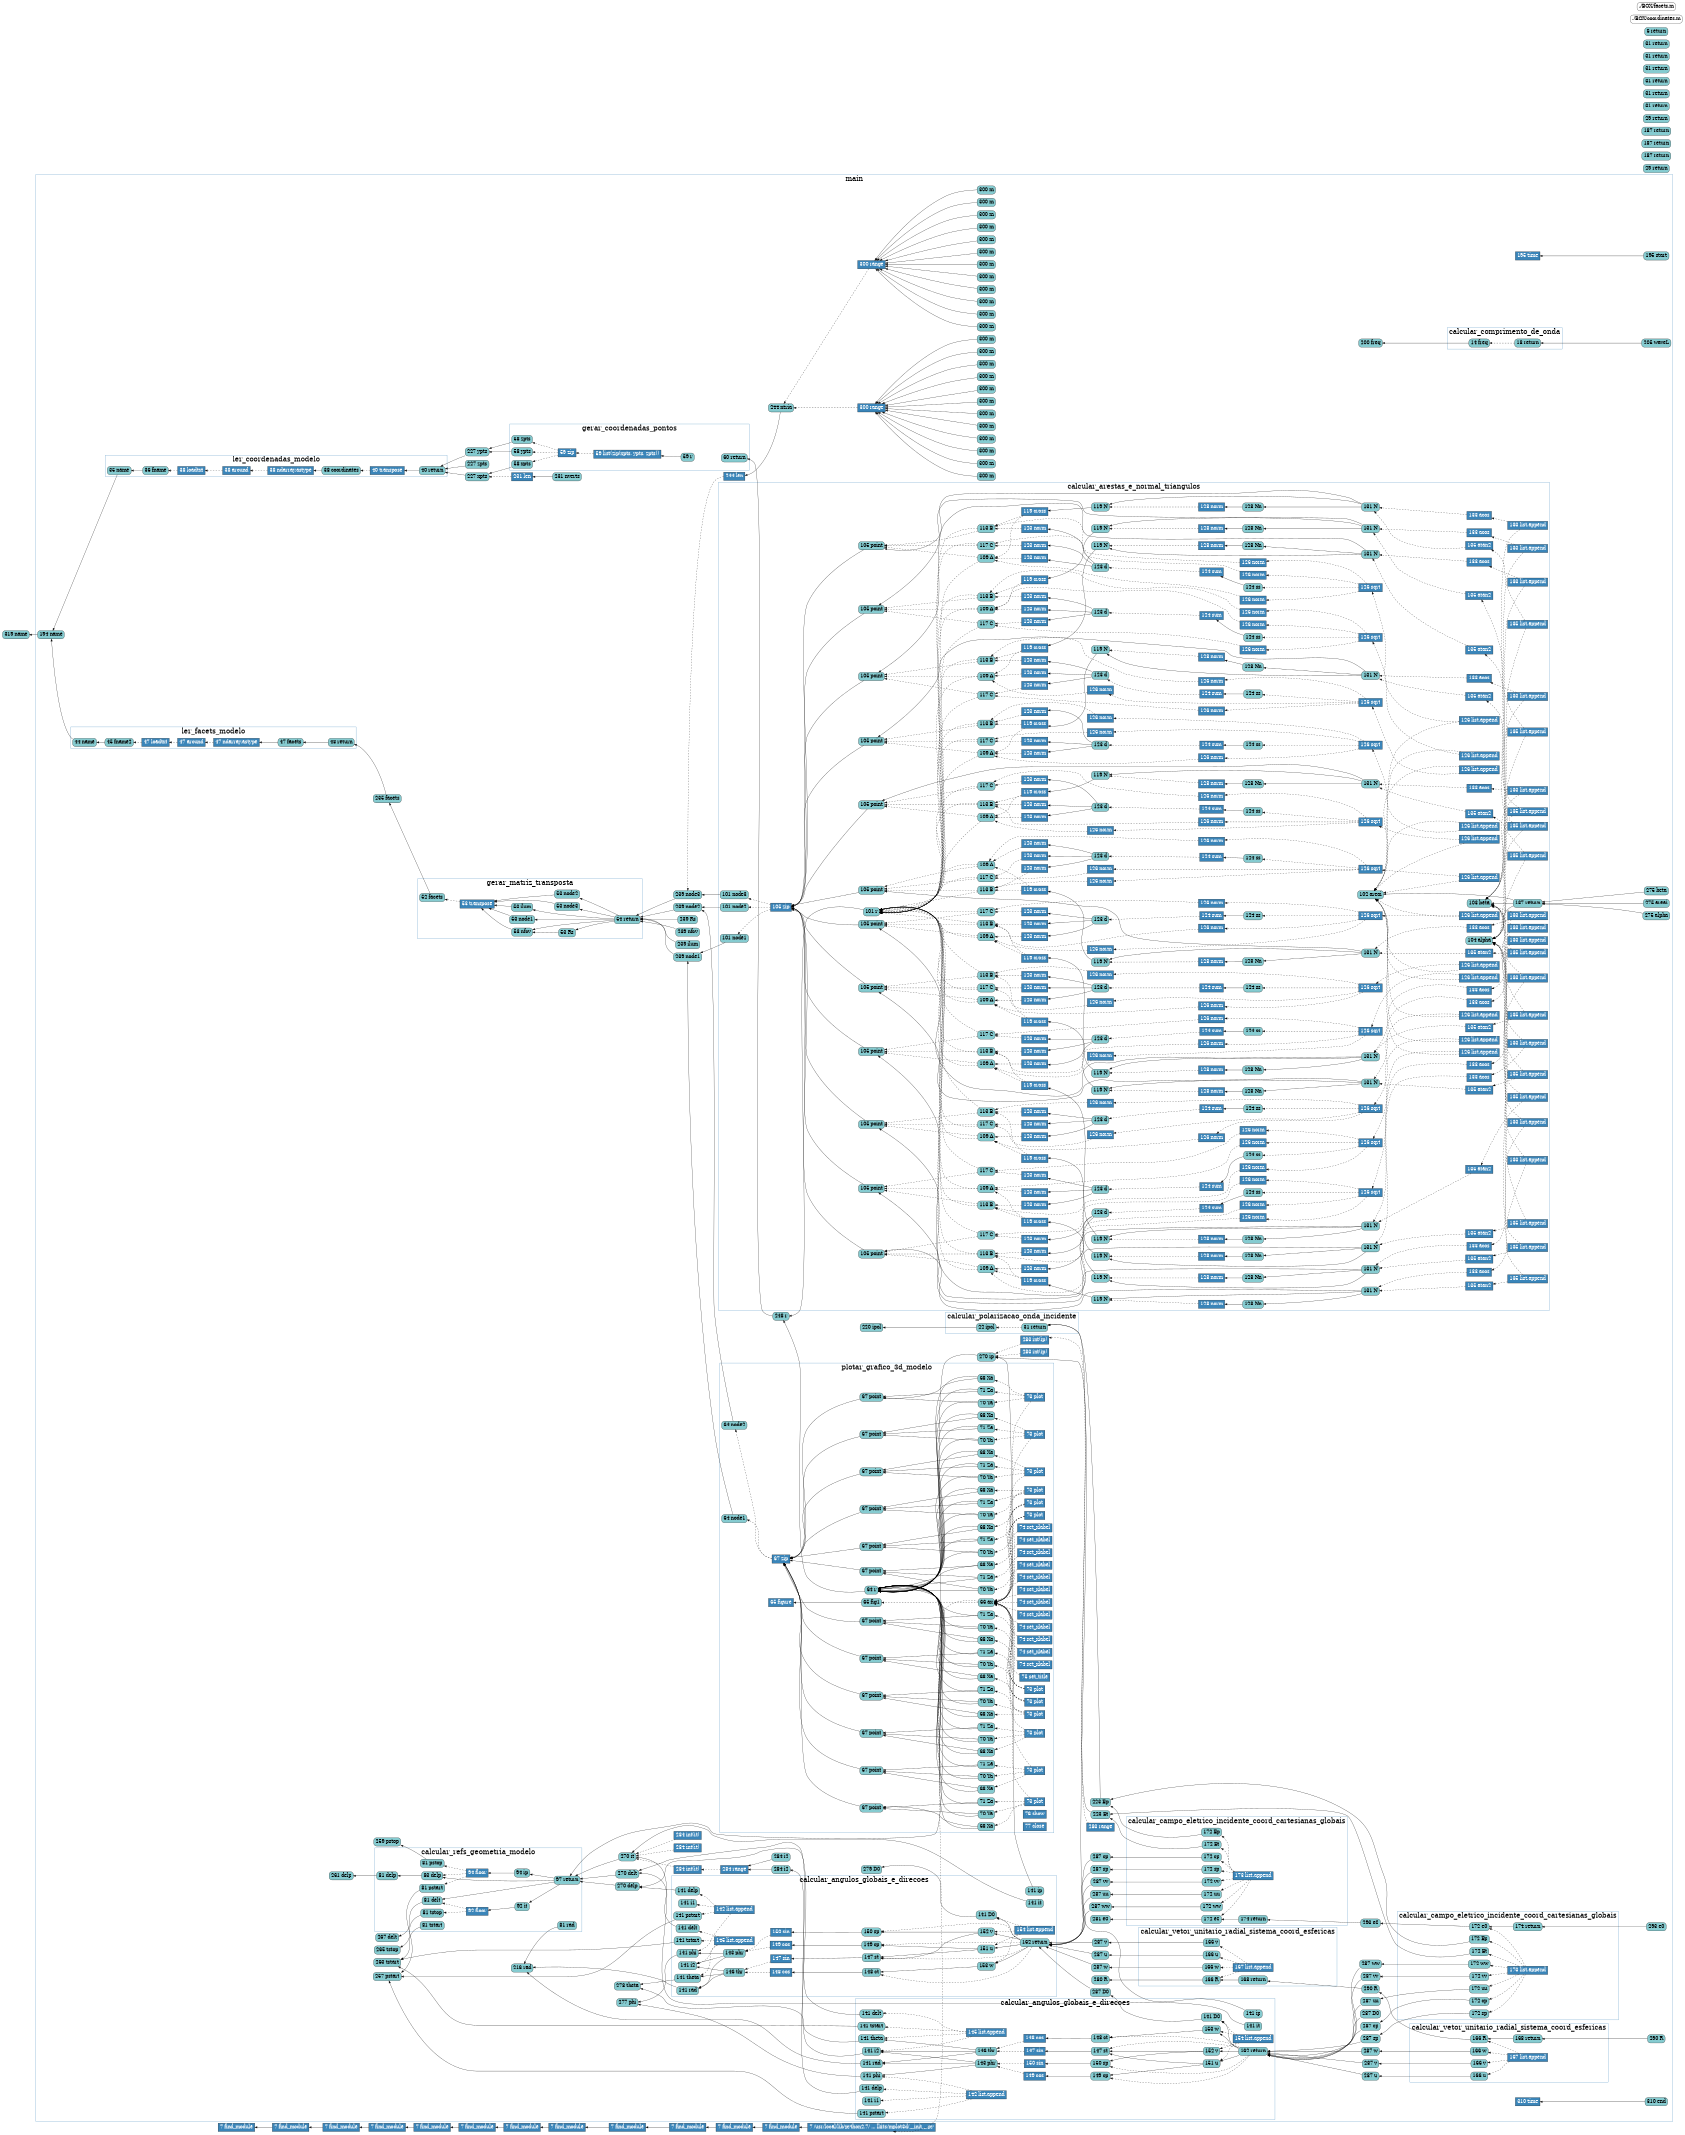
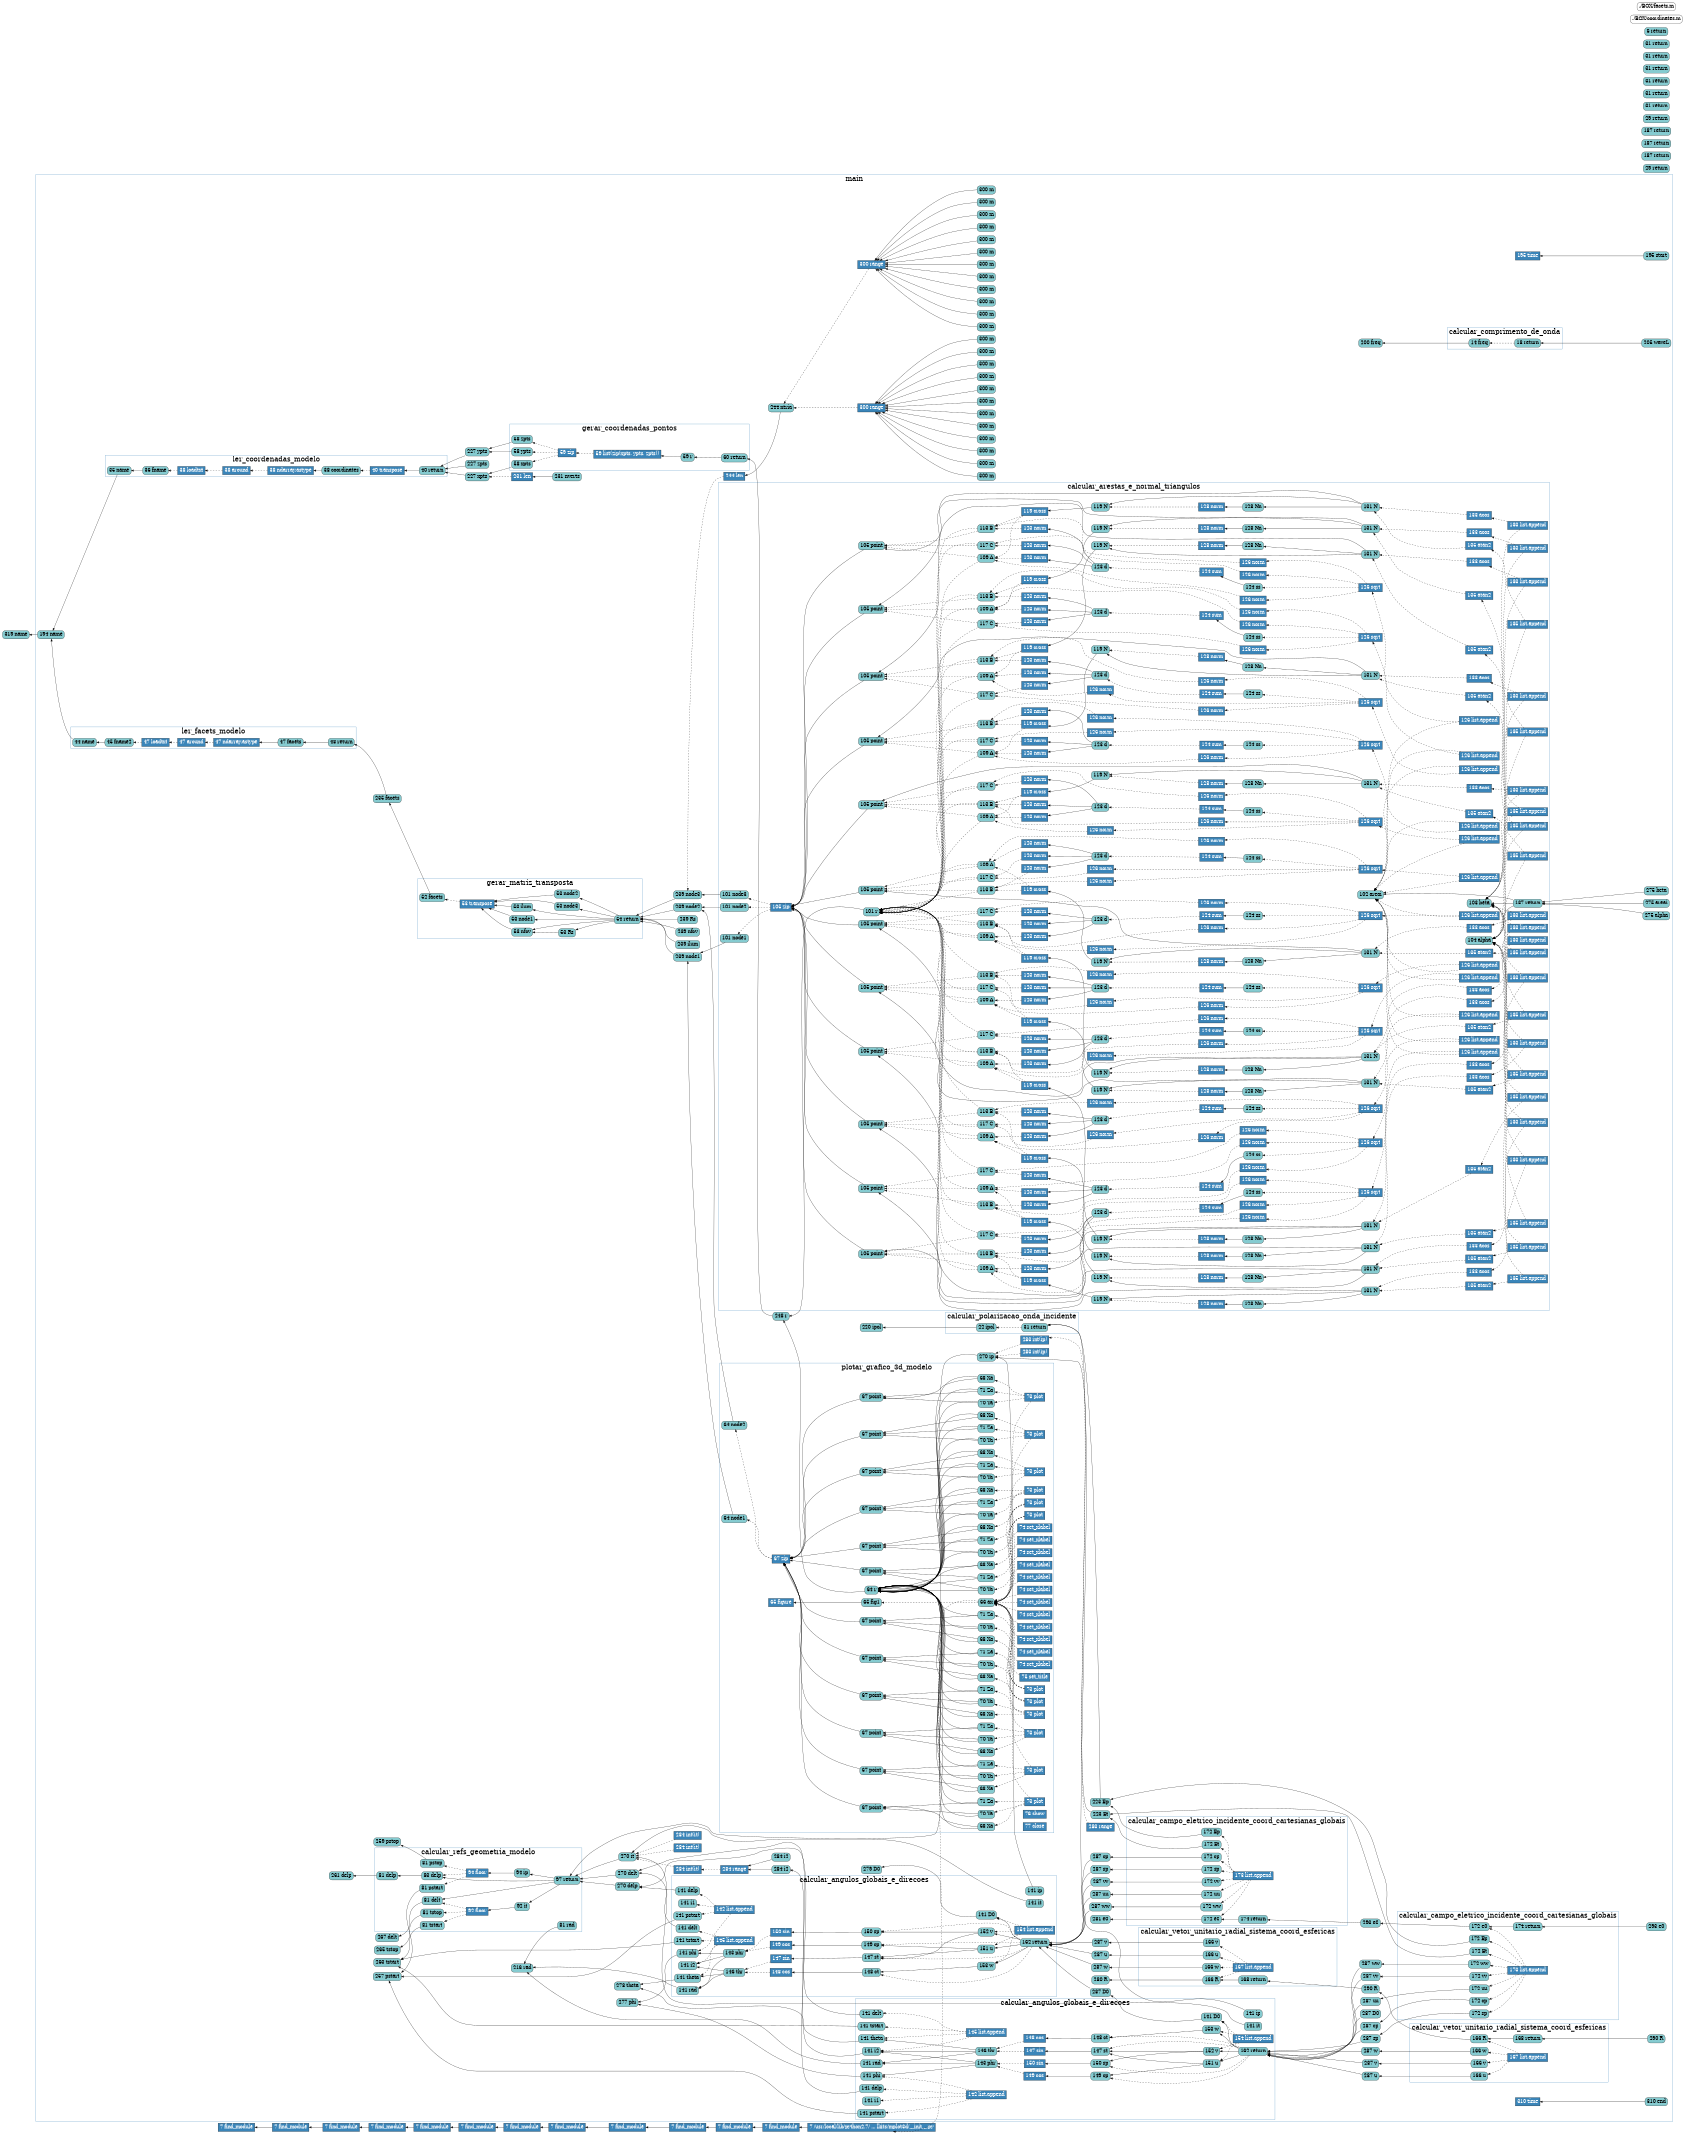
none -> (709, 458)
none -> (456, 1917)
